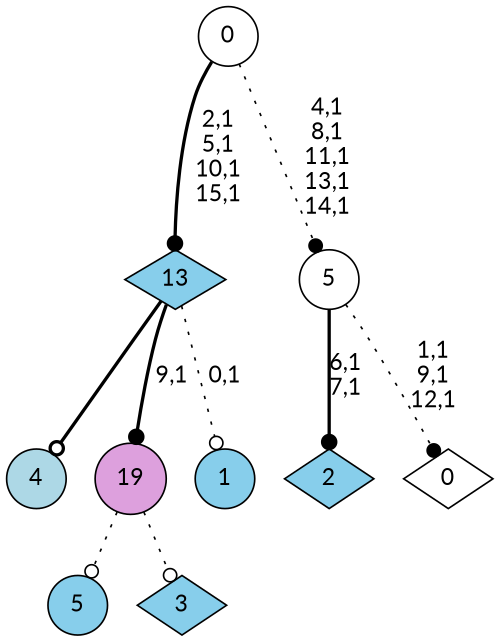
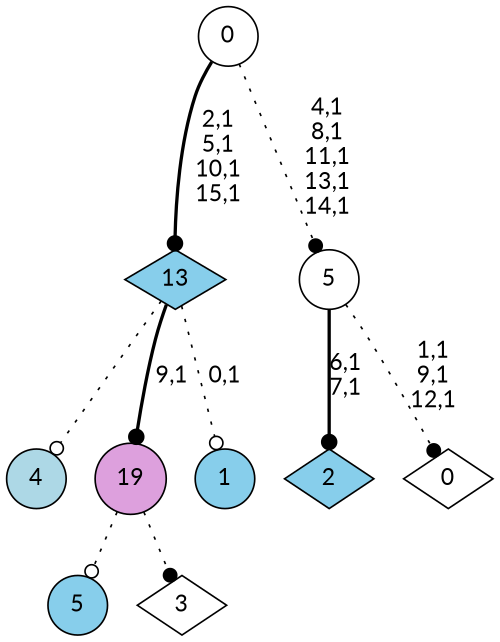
(111, 372) -> (111, 372)
(156, 540) -> (156, 540)
(182, 605) -> (182, 605)
